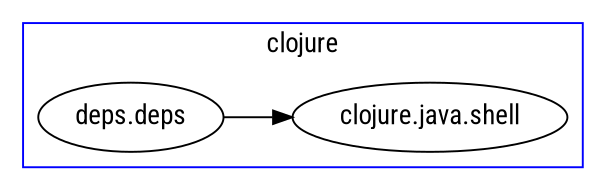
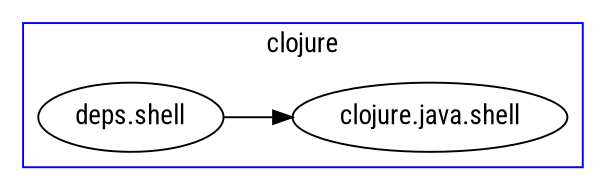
(131, 117) -> (131, 117)
